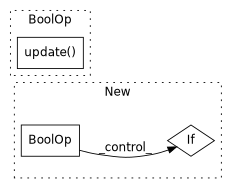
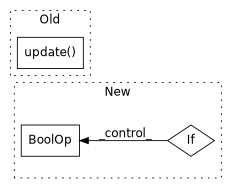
(50, 20) -> (50, 20)
(124, 157) -> (128, 141)
